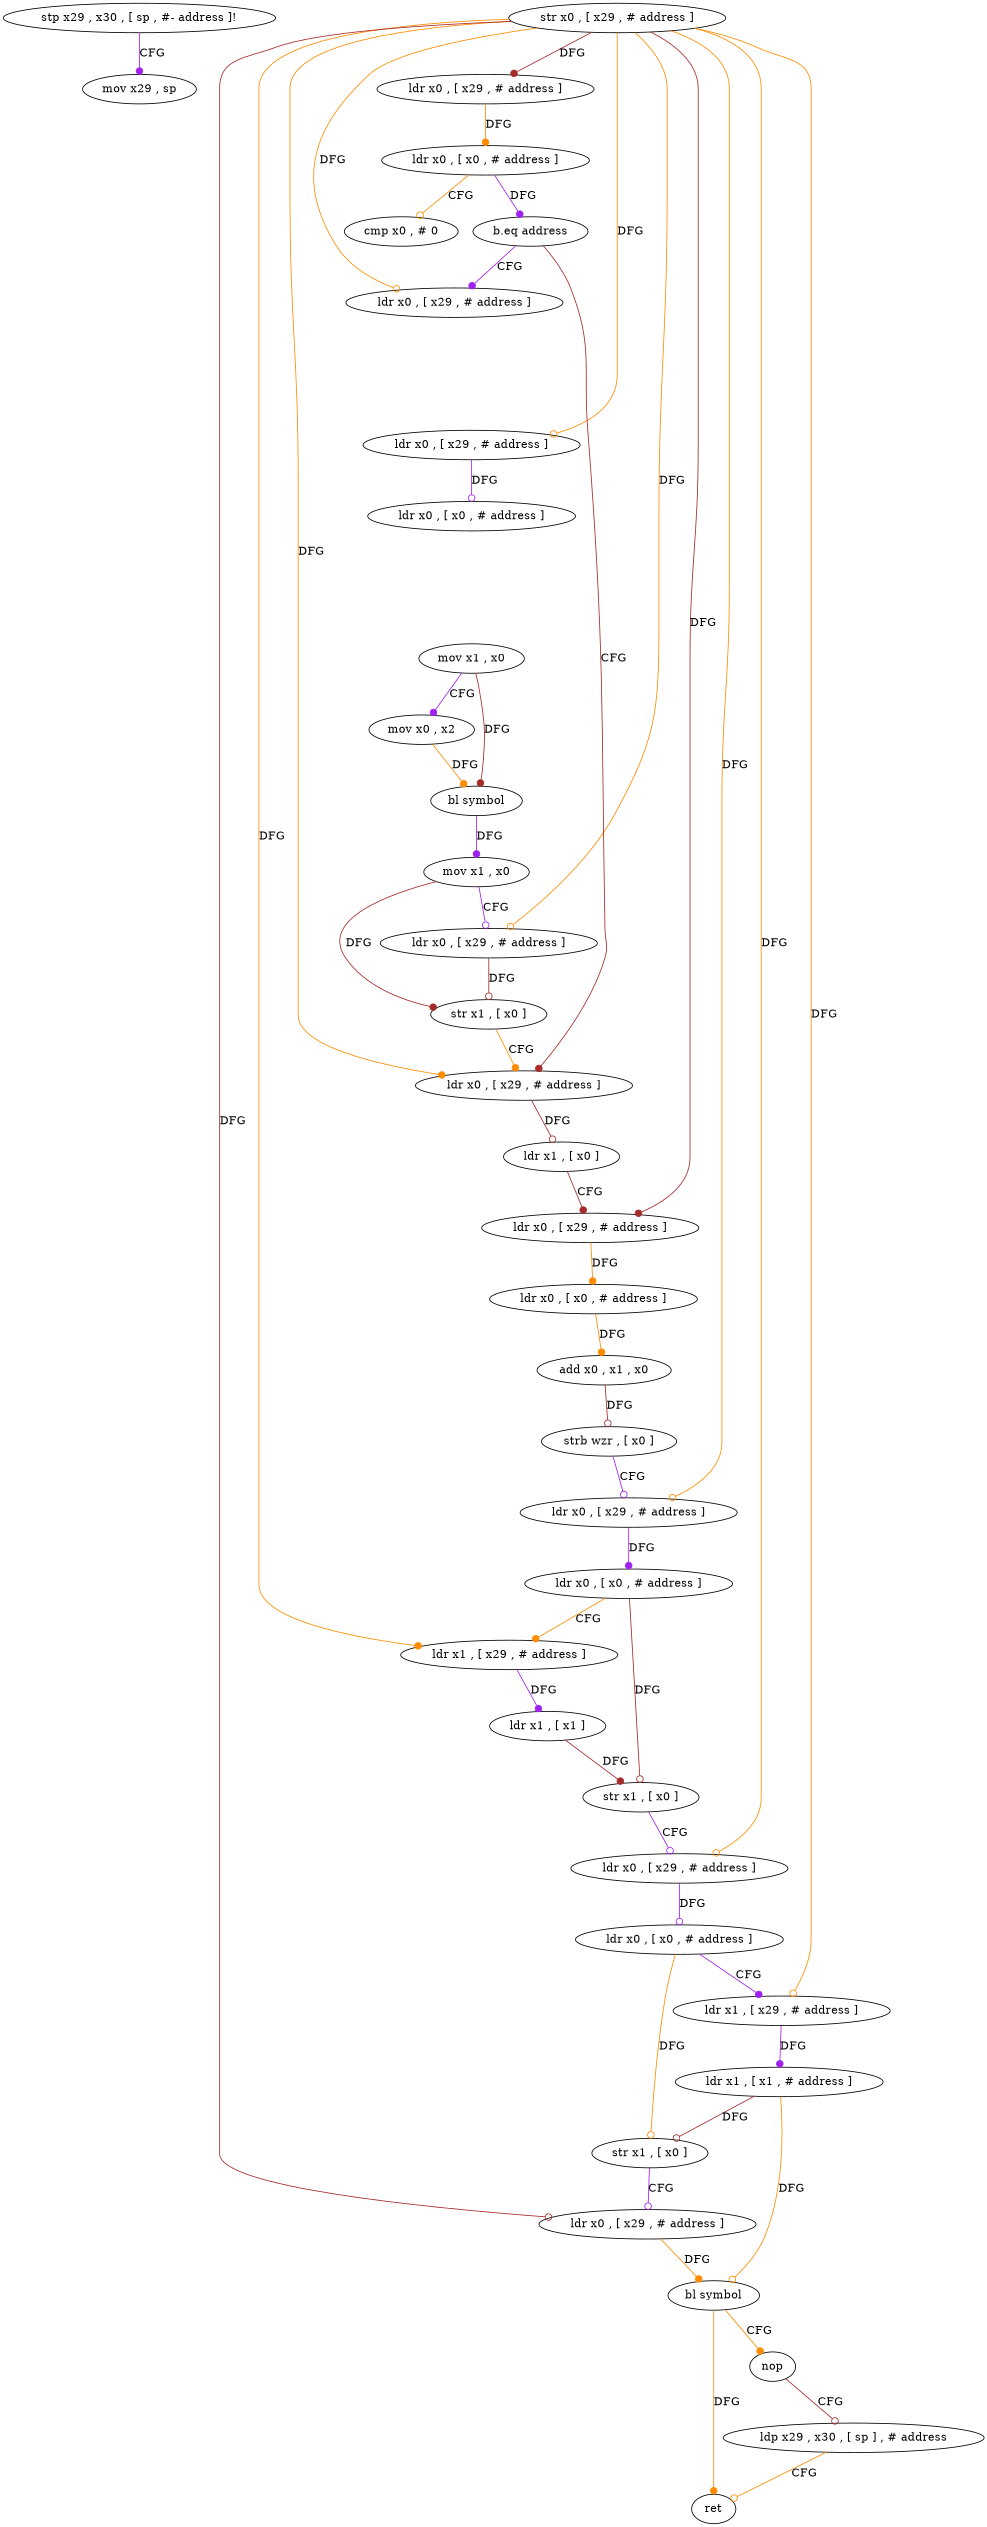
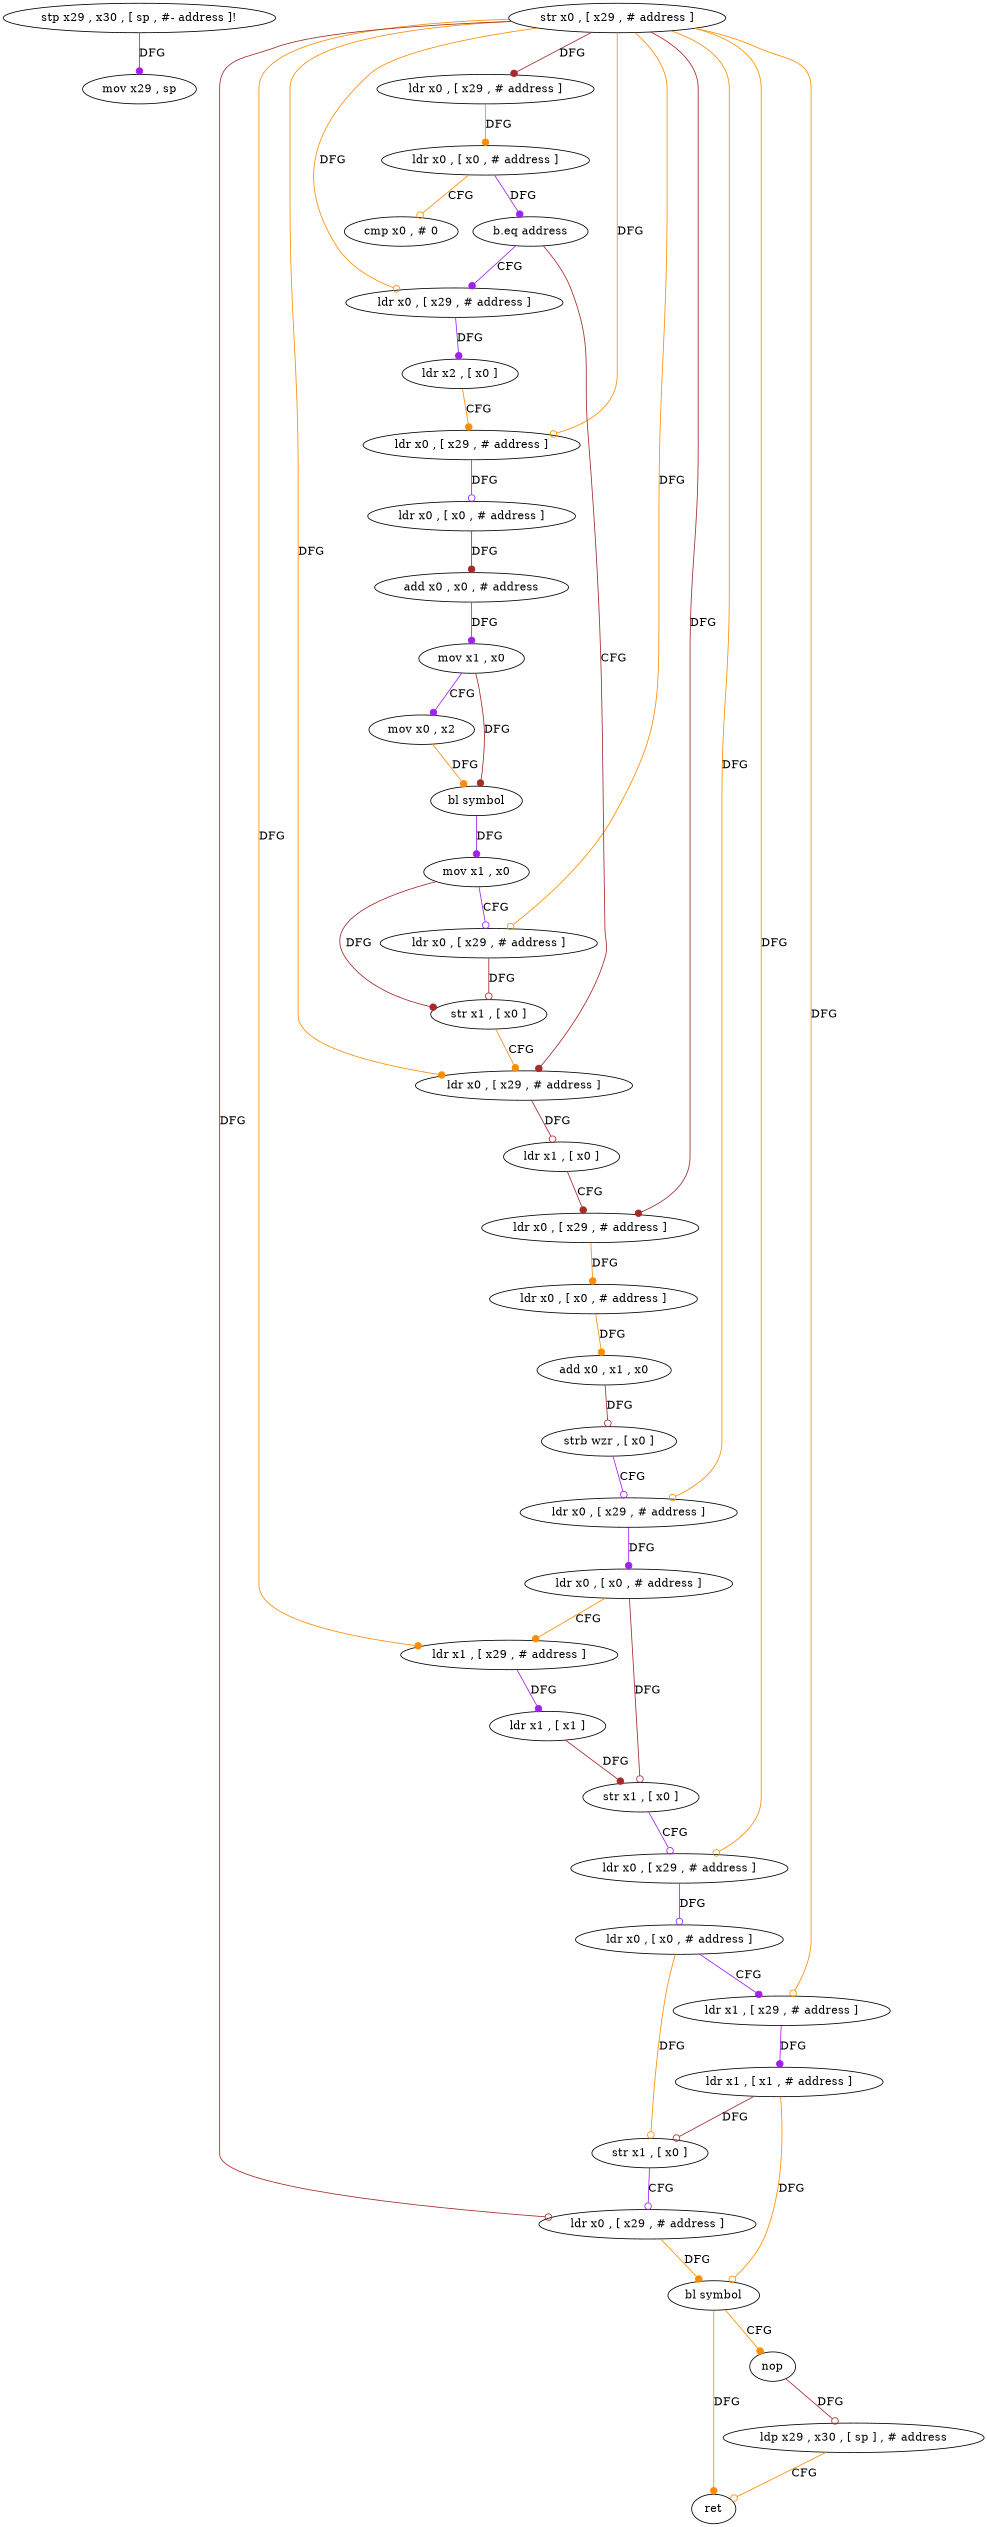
(153, 54) -> (153, 54)
none -> (460, 374)
none -> (472, 587)
(831, 2402) -> (831, 2402)
